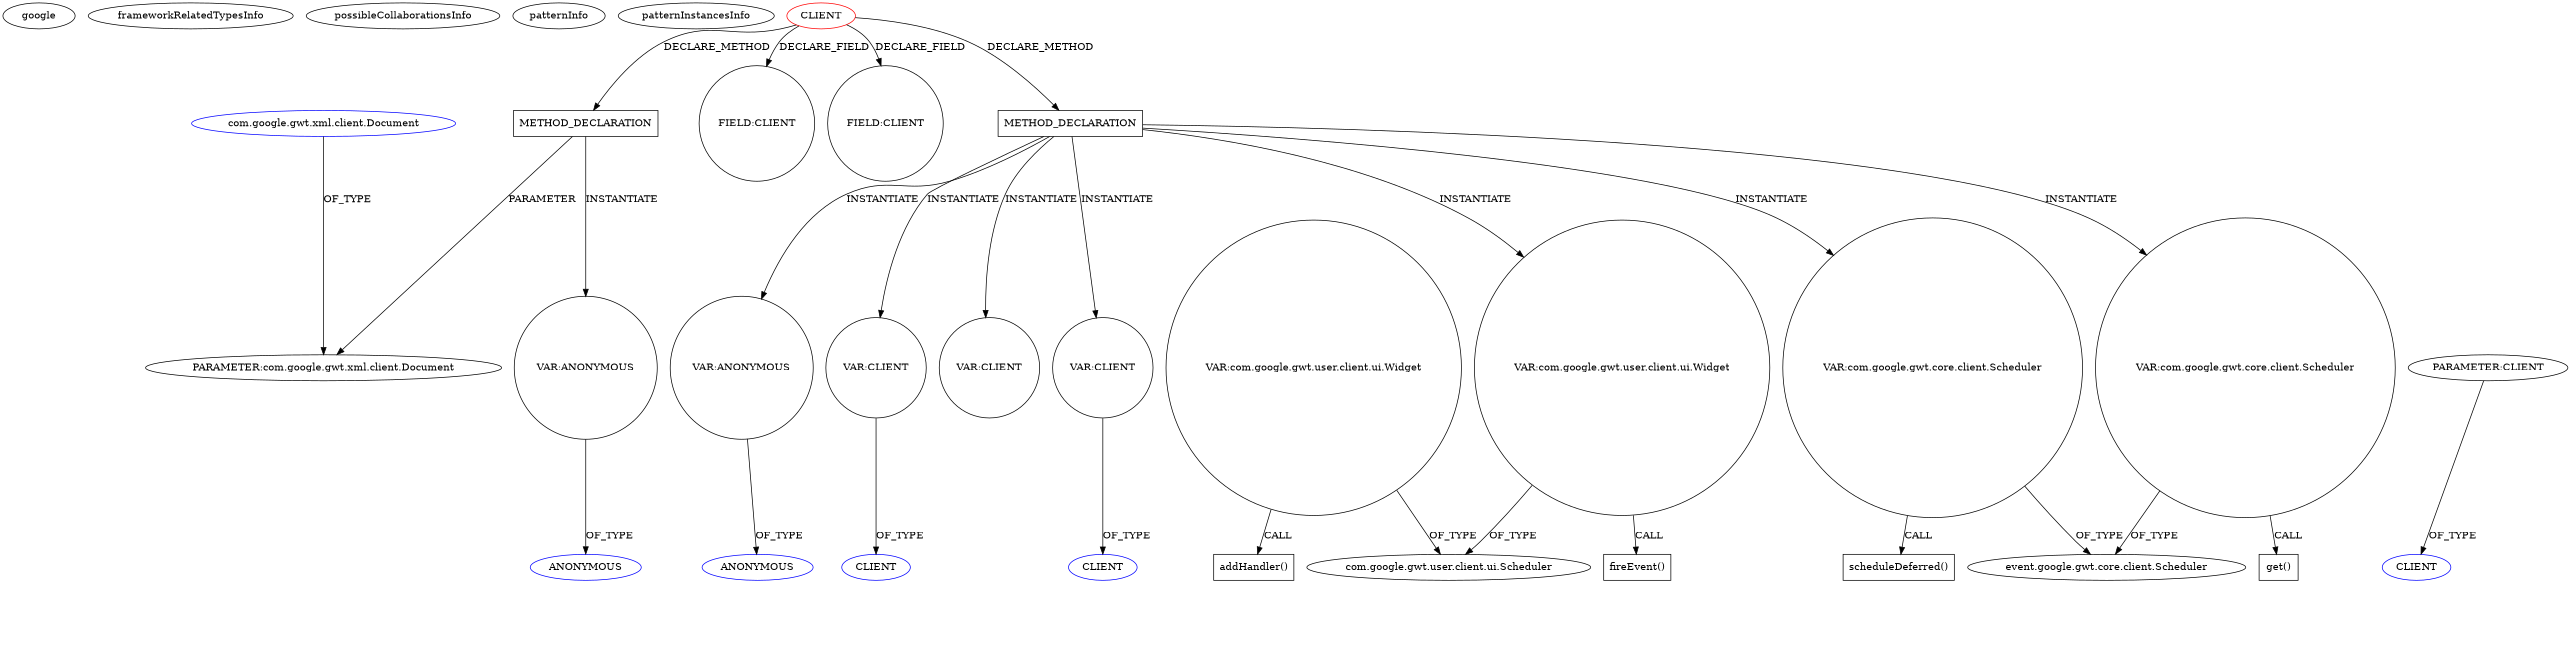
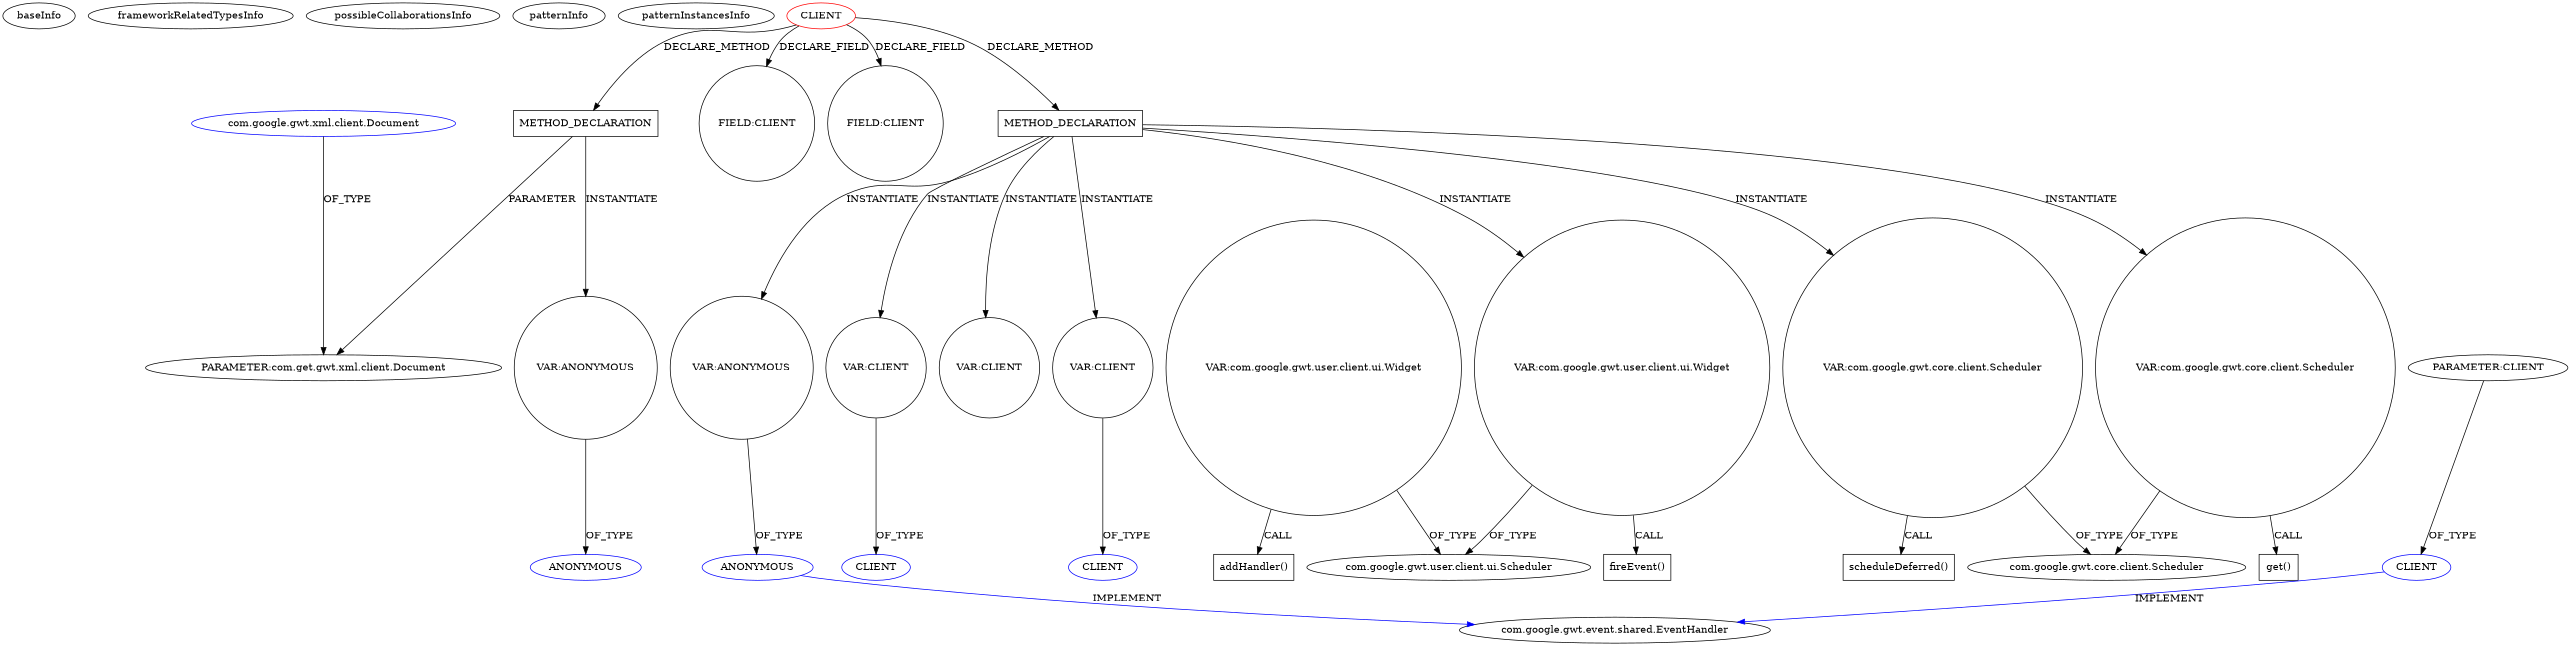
(39, 16) -> (39, 16)
(324, 368) -> (324, 368)
(2107, 567) -> (2107, 567)
none -> (1615, 630)
